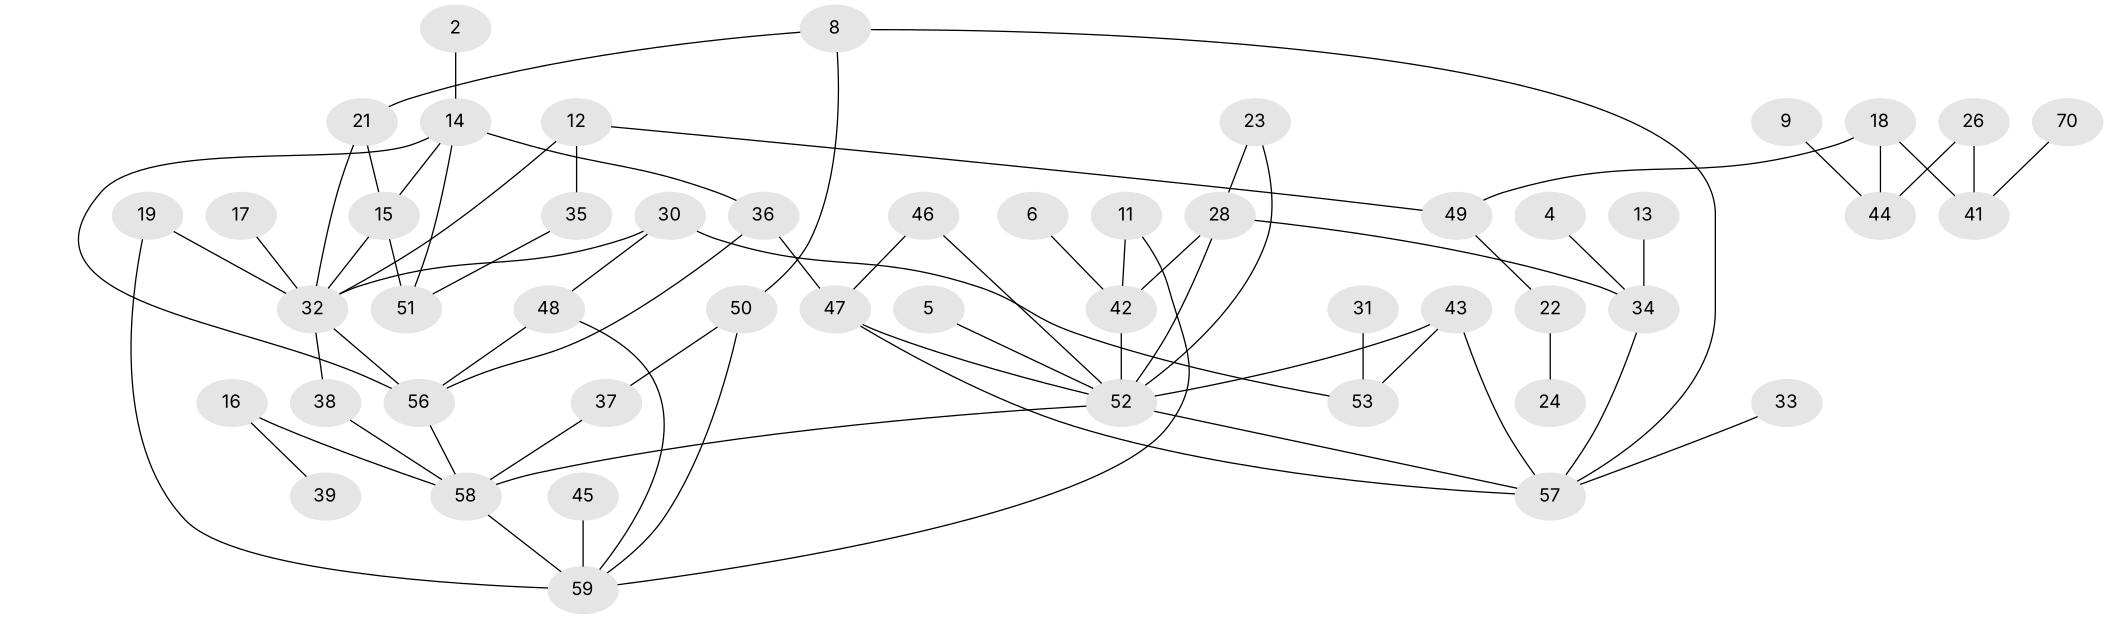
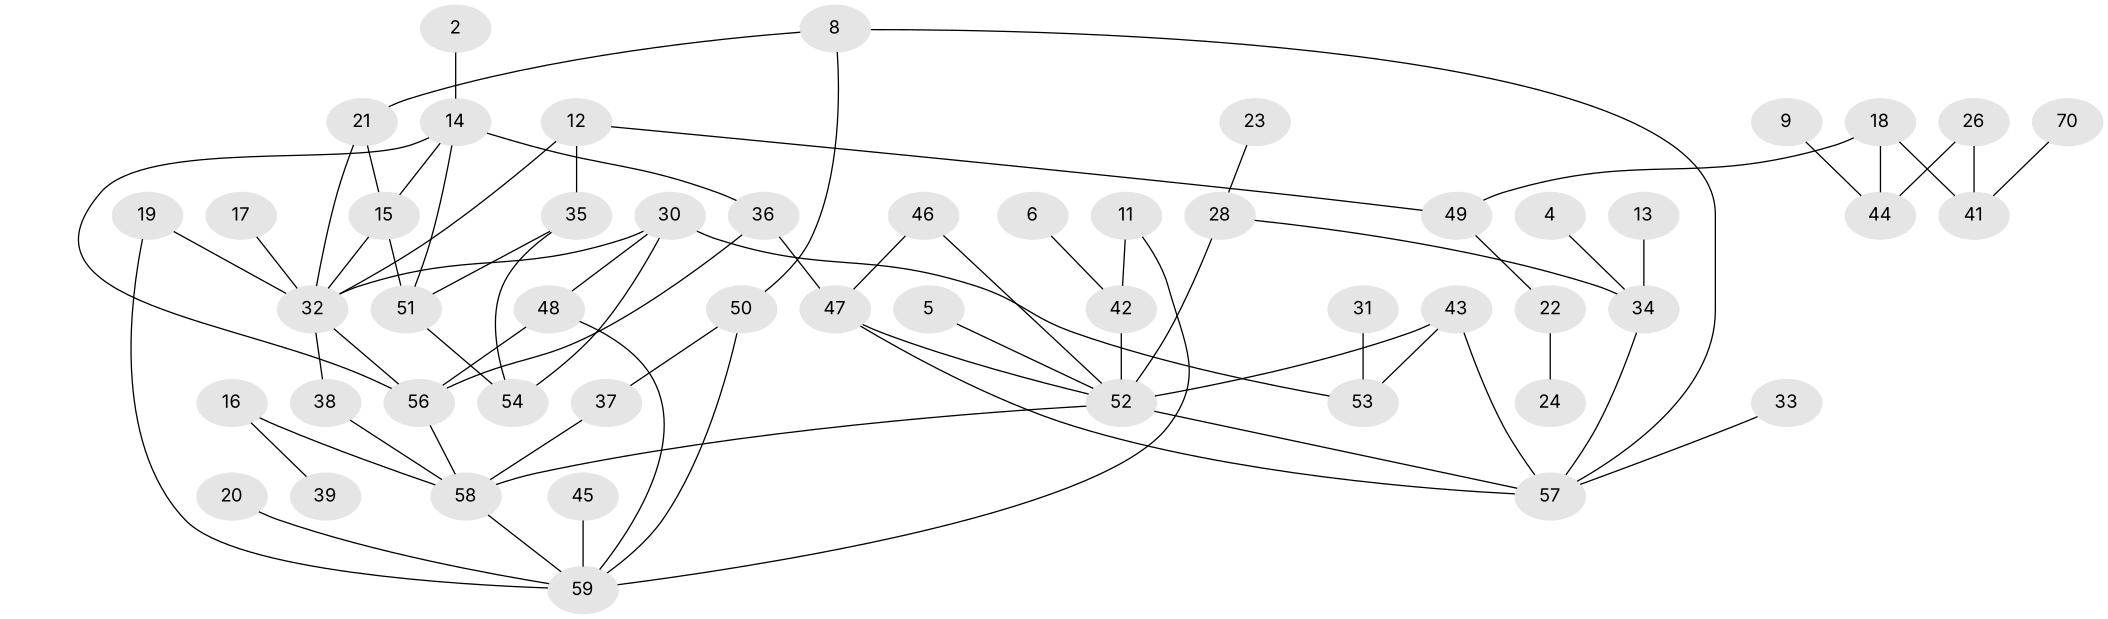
(1171, 263) -> none
(1245, 283) -> none
none -> (513, 403)
none -> (232, 497)
